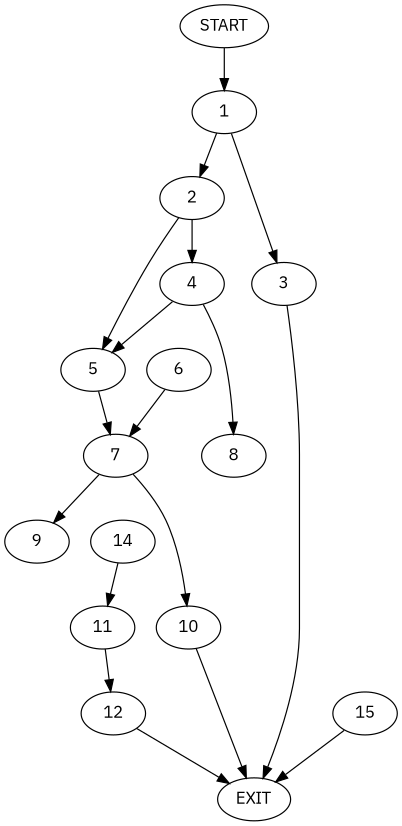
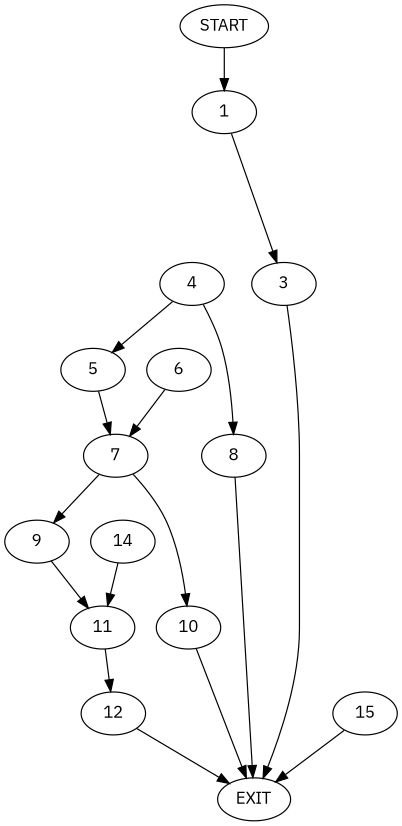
(192, 198) -> none
none -> (66, 580)
none -> (244, 621)
